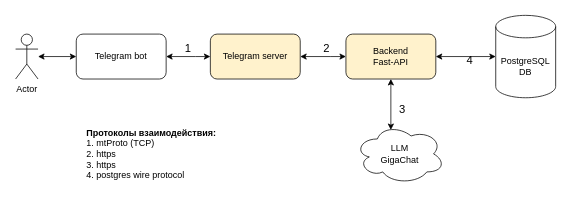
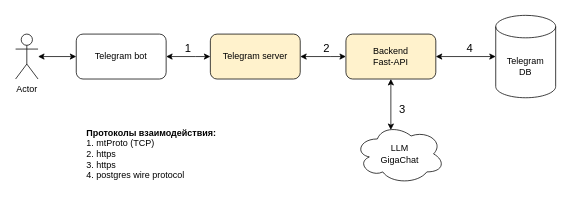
(470, 60) -> (470, 48)
(526, 66) -> (526, 66)
